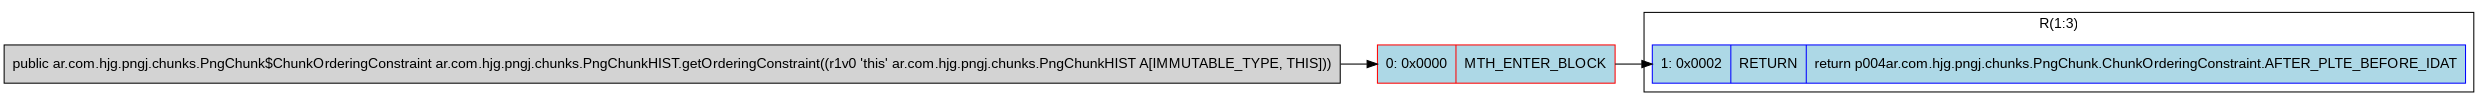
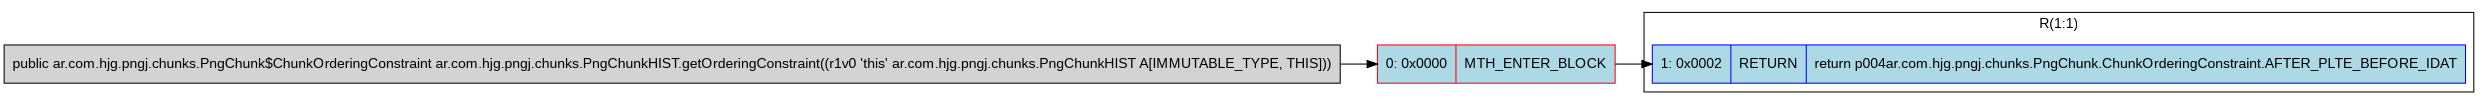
(2059, 24) -> (2059, 24)
